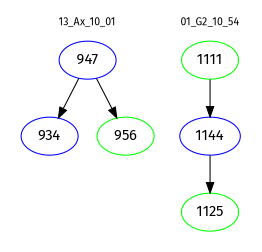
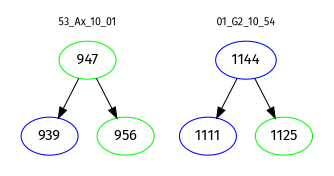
(88, 23) -> (88, 23)
(88, 60) -> (88, 60)
(210, 60) -> (208, 136)
(210, 93) -> (229, 93)
(50, 136) -> (50, 136)
